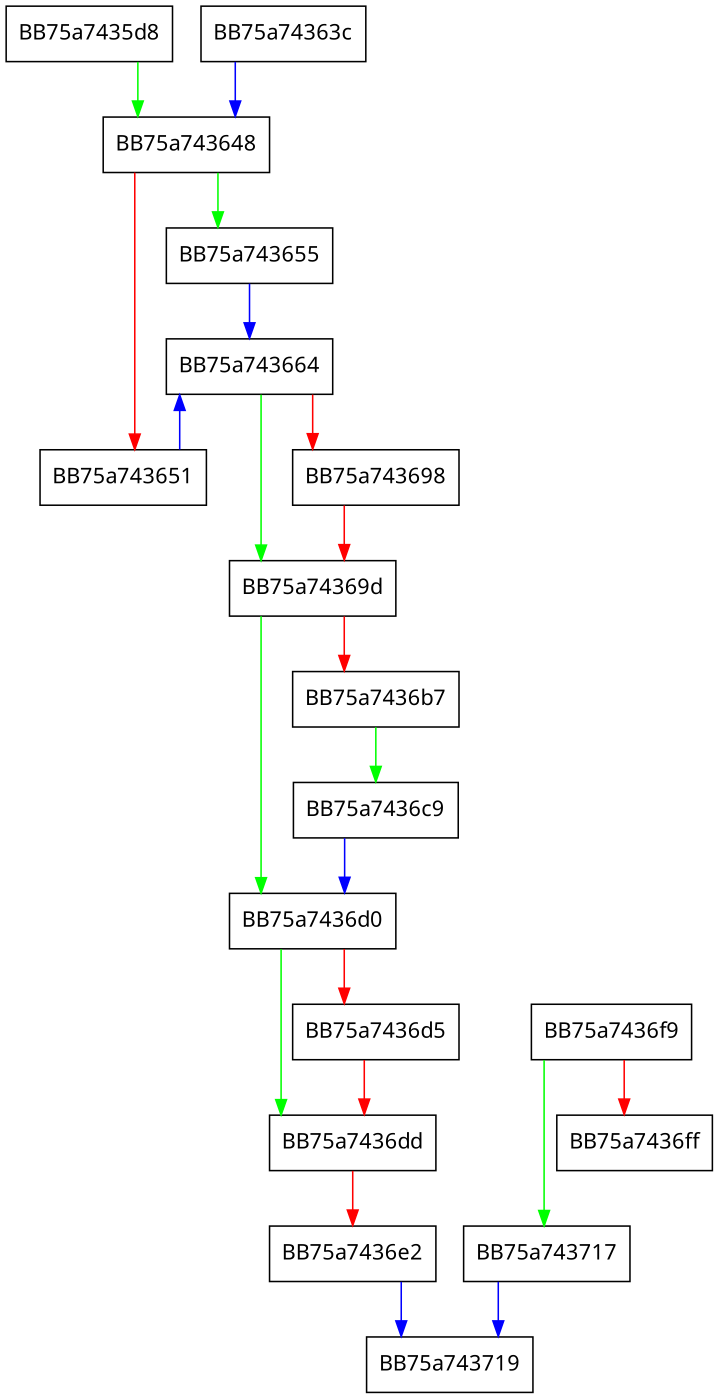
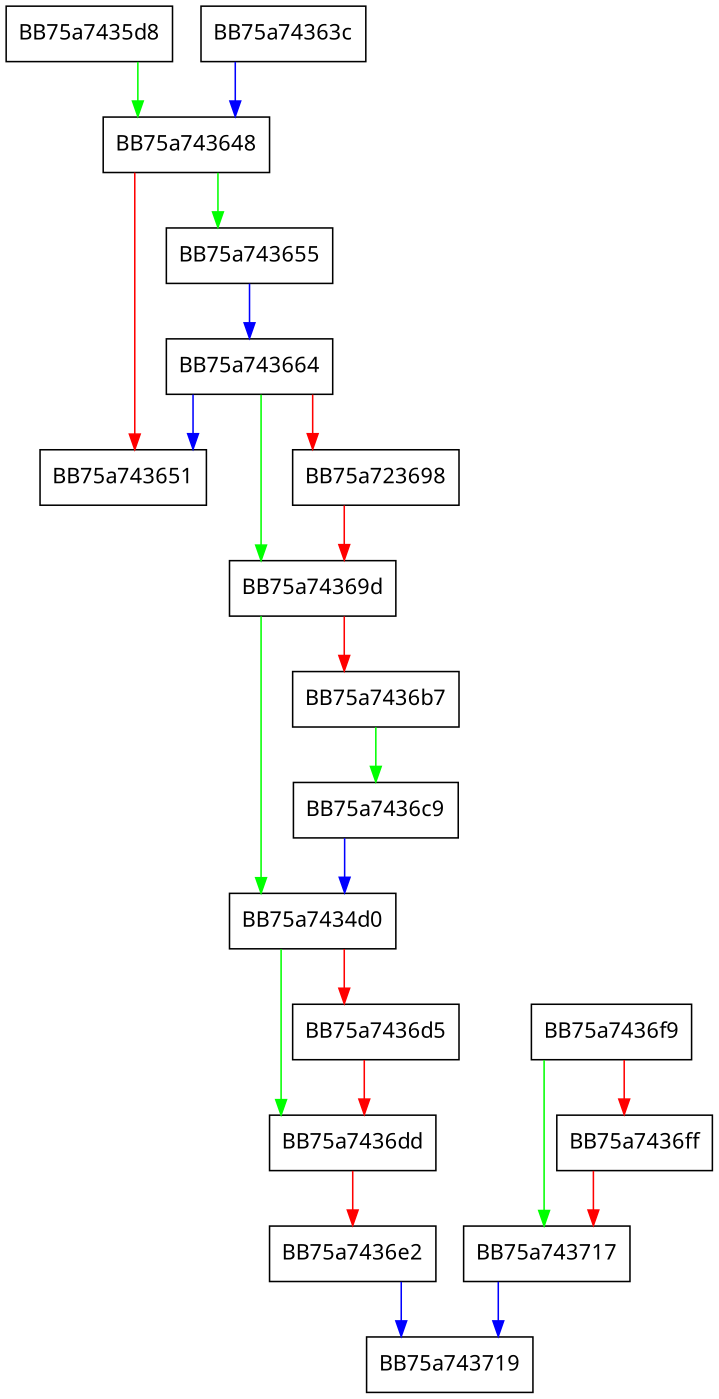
(180, 430) -> (193, 414)
(376, 477) -> (376, 477)
(313, 921) -> (313, 921)
none -> (593, 1190)
